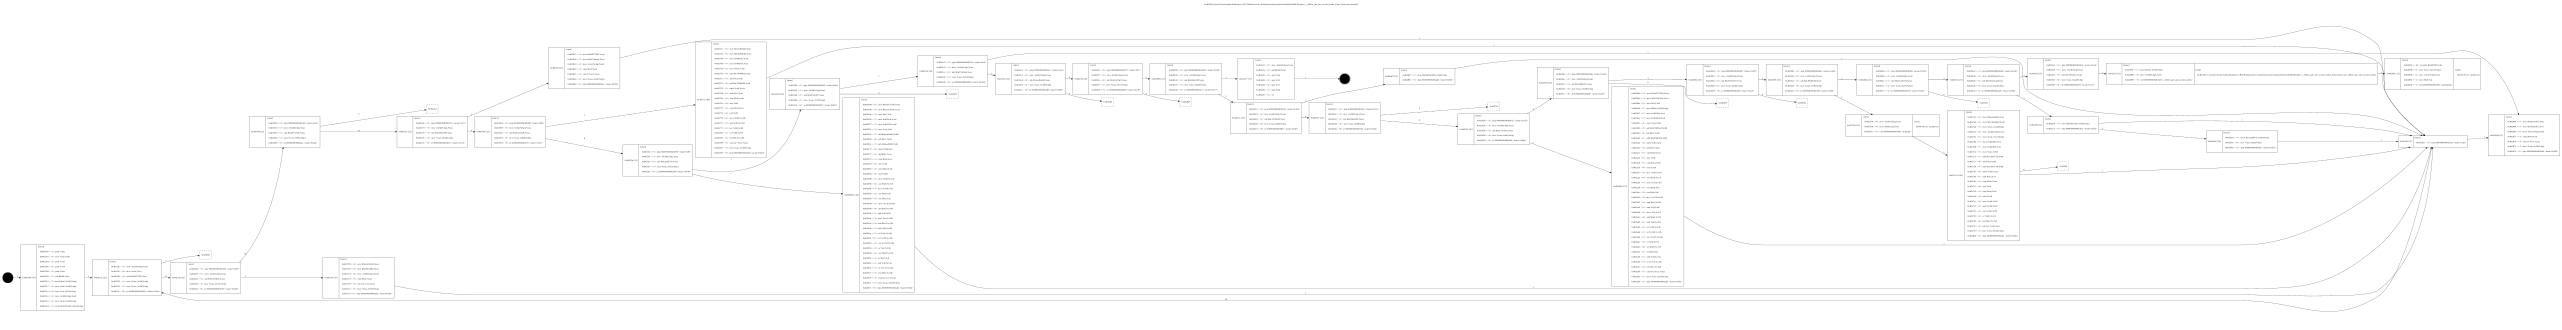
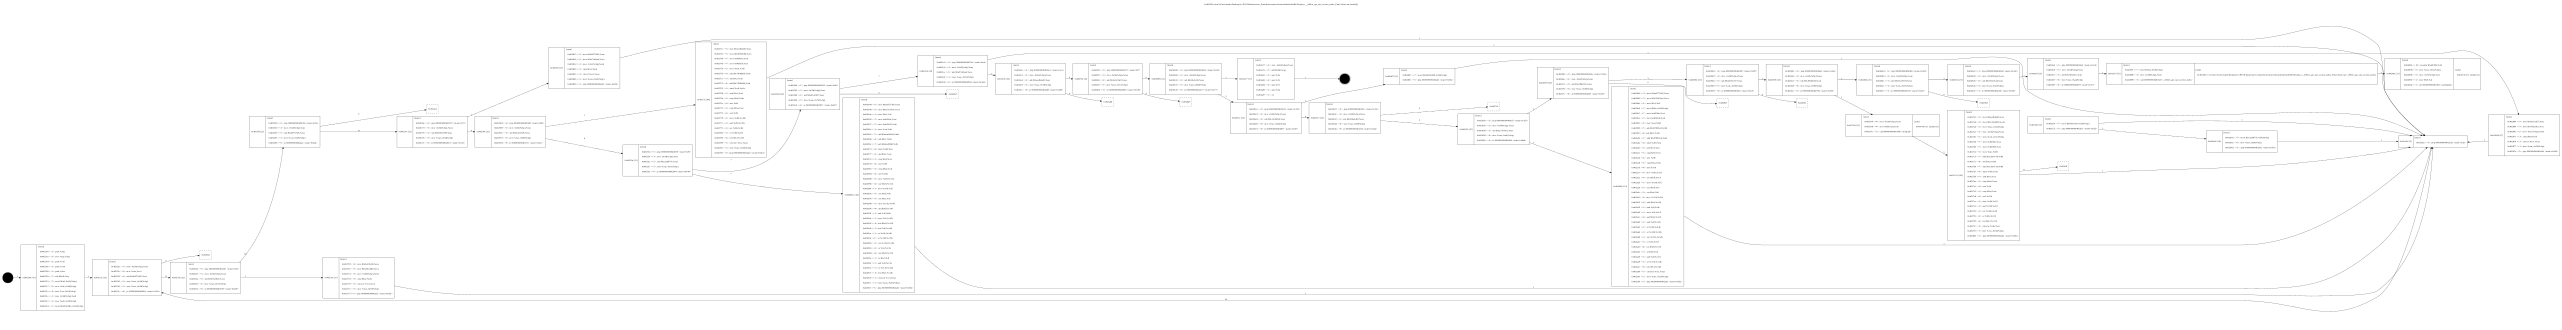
(2034, 105) -> none
(2477, 139) -> (2479, 142)
